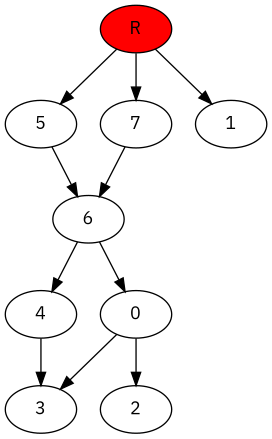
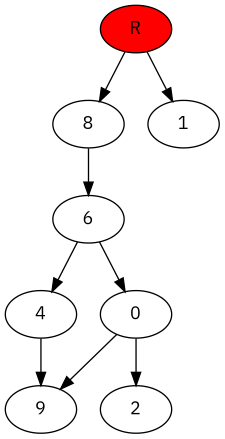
(41, 124) -> none
(136, 124) -> (88, 124)
(41, 409) -> (41, 409)
